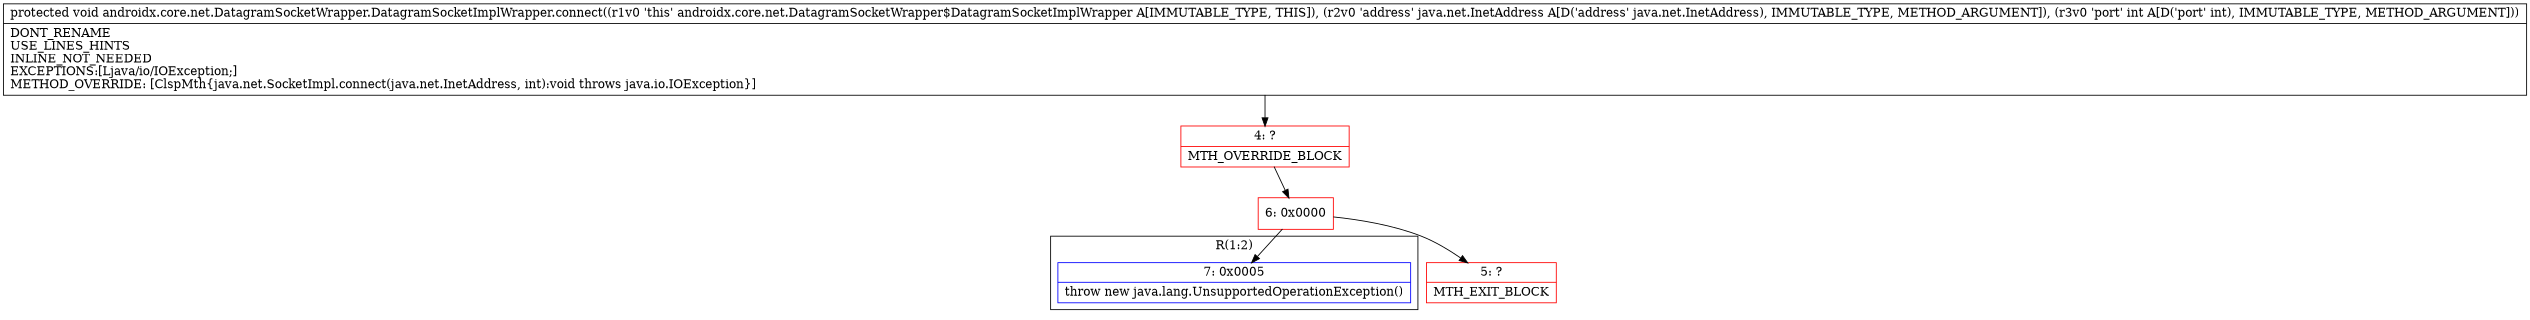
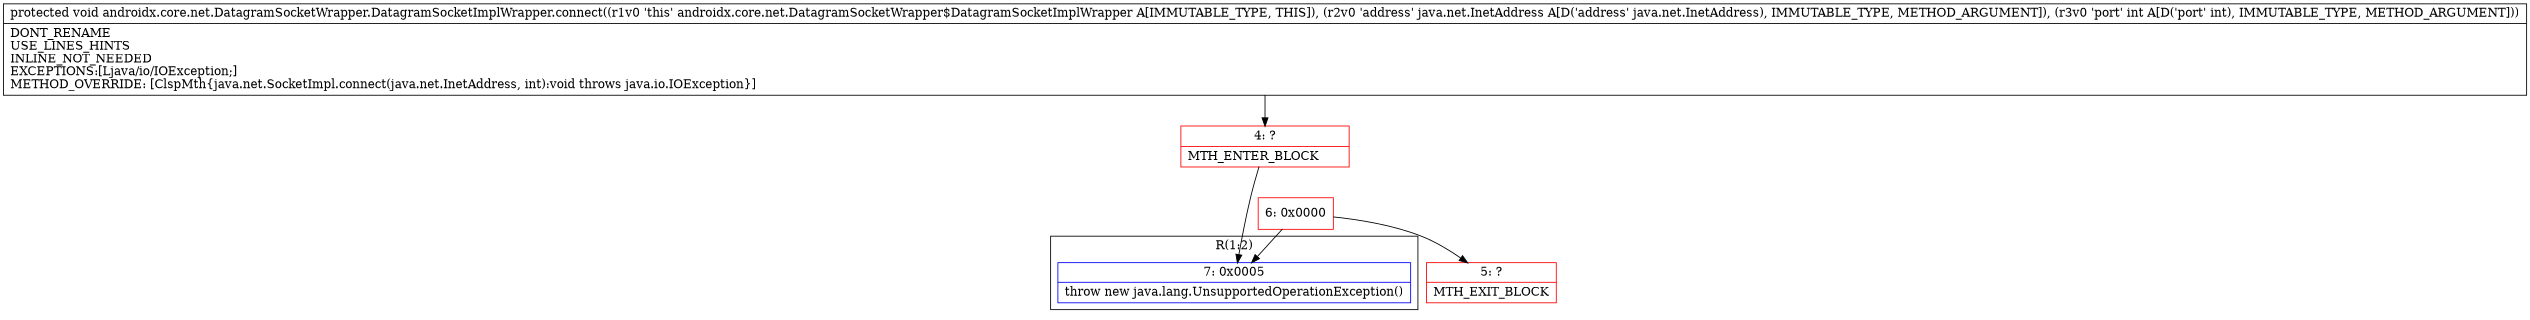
(1265, 156) -> (1253, 156)
(1280, 178) -> (1248, 210)
